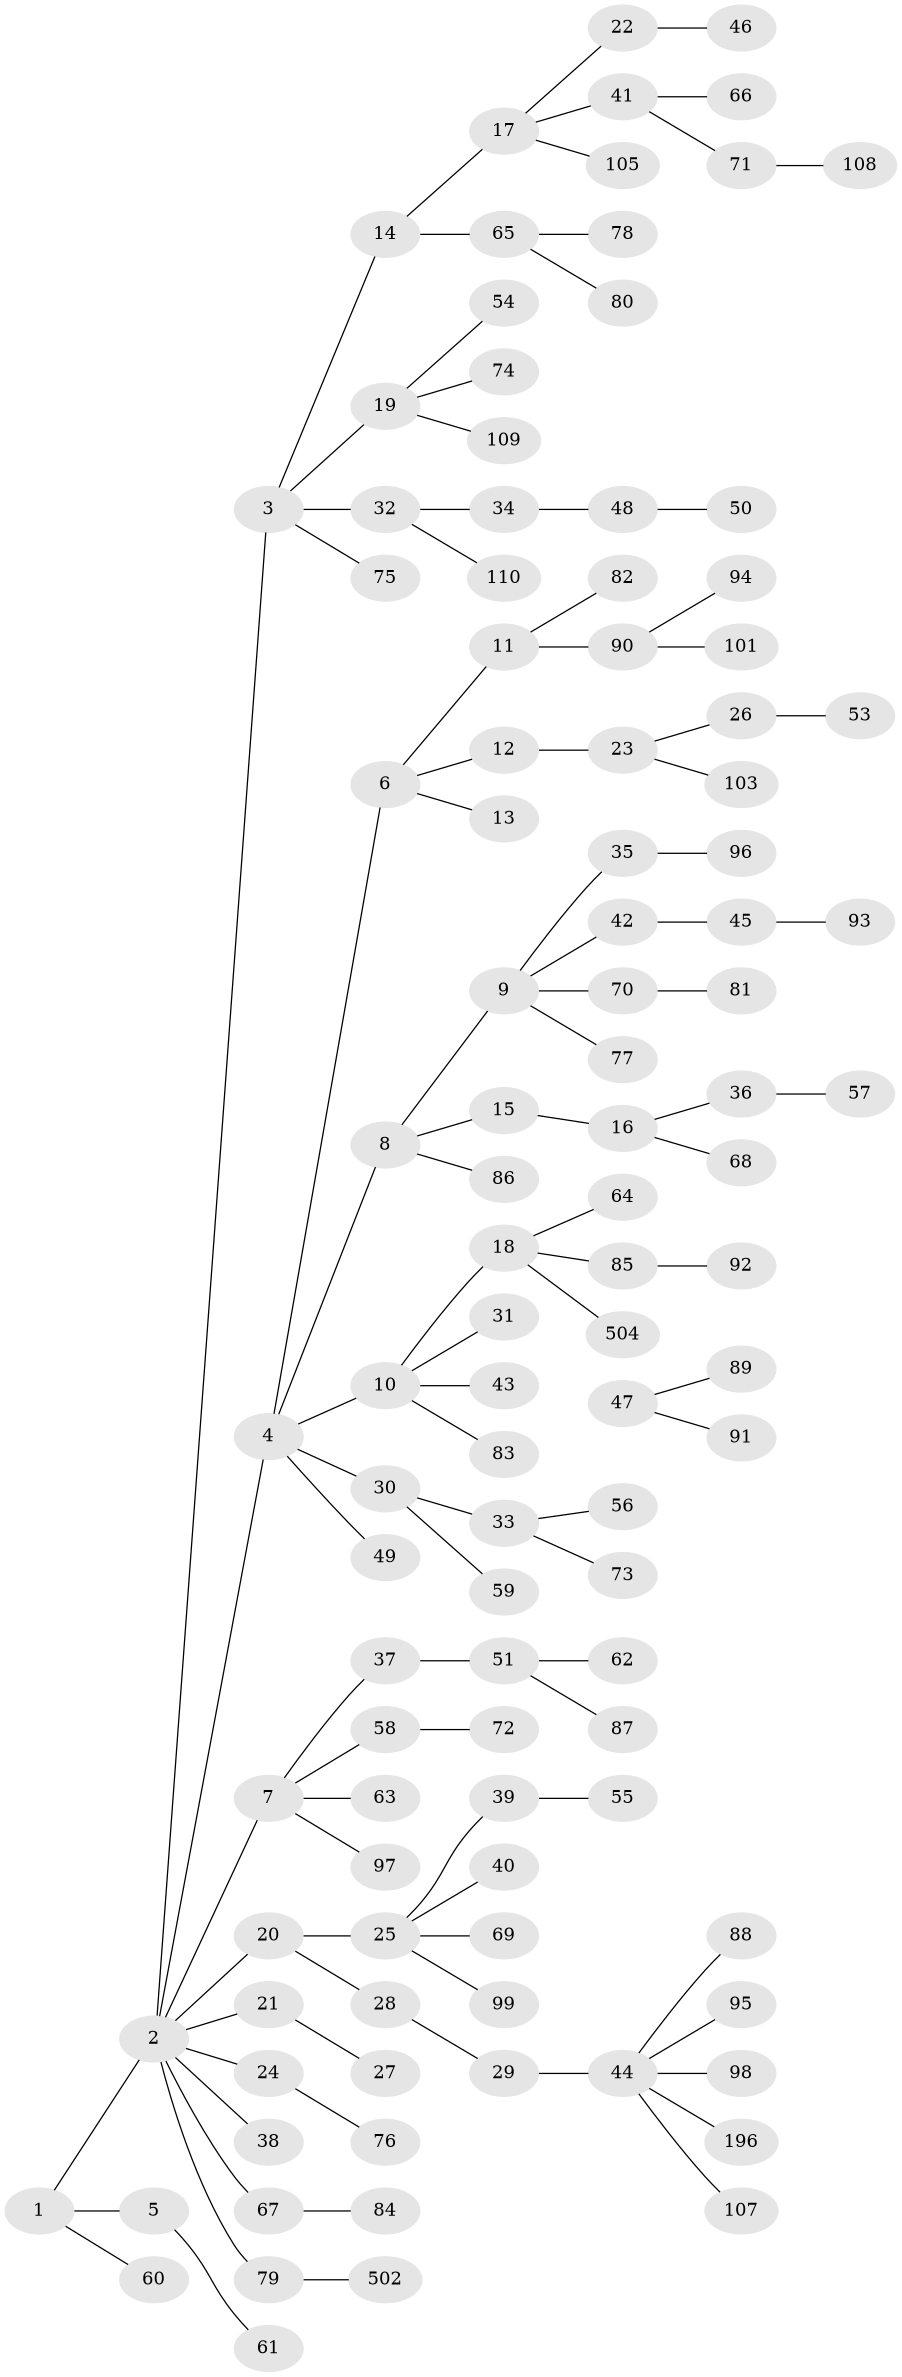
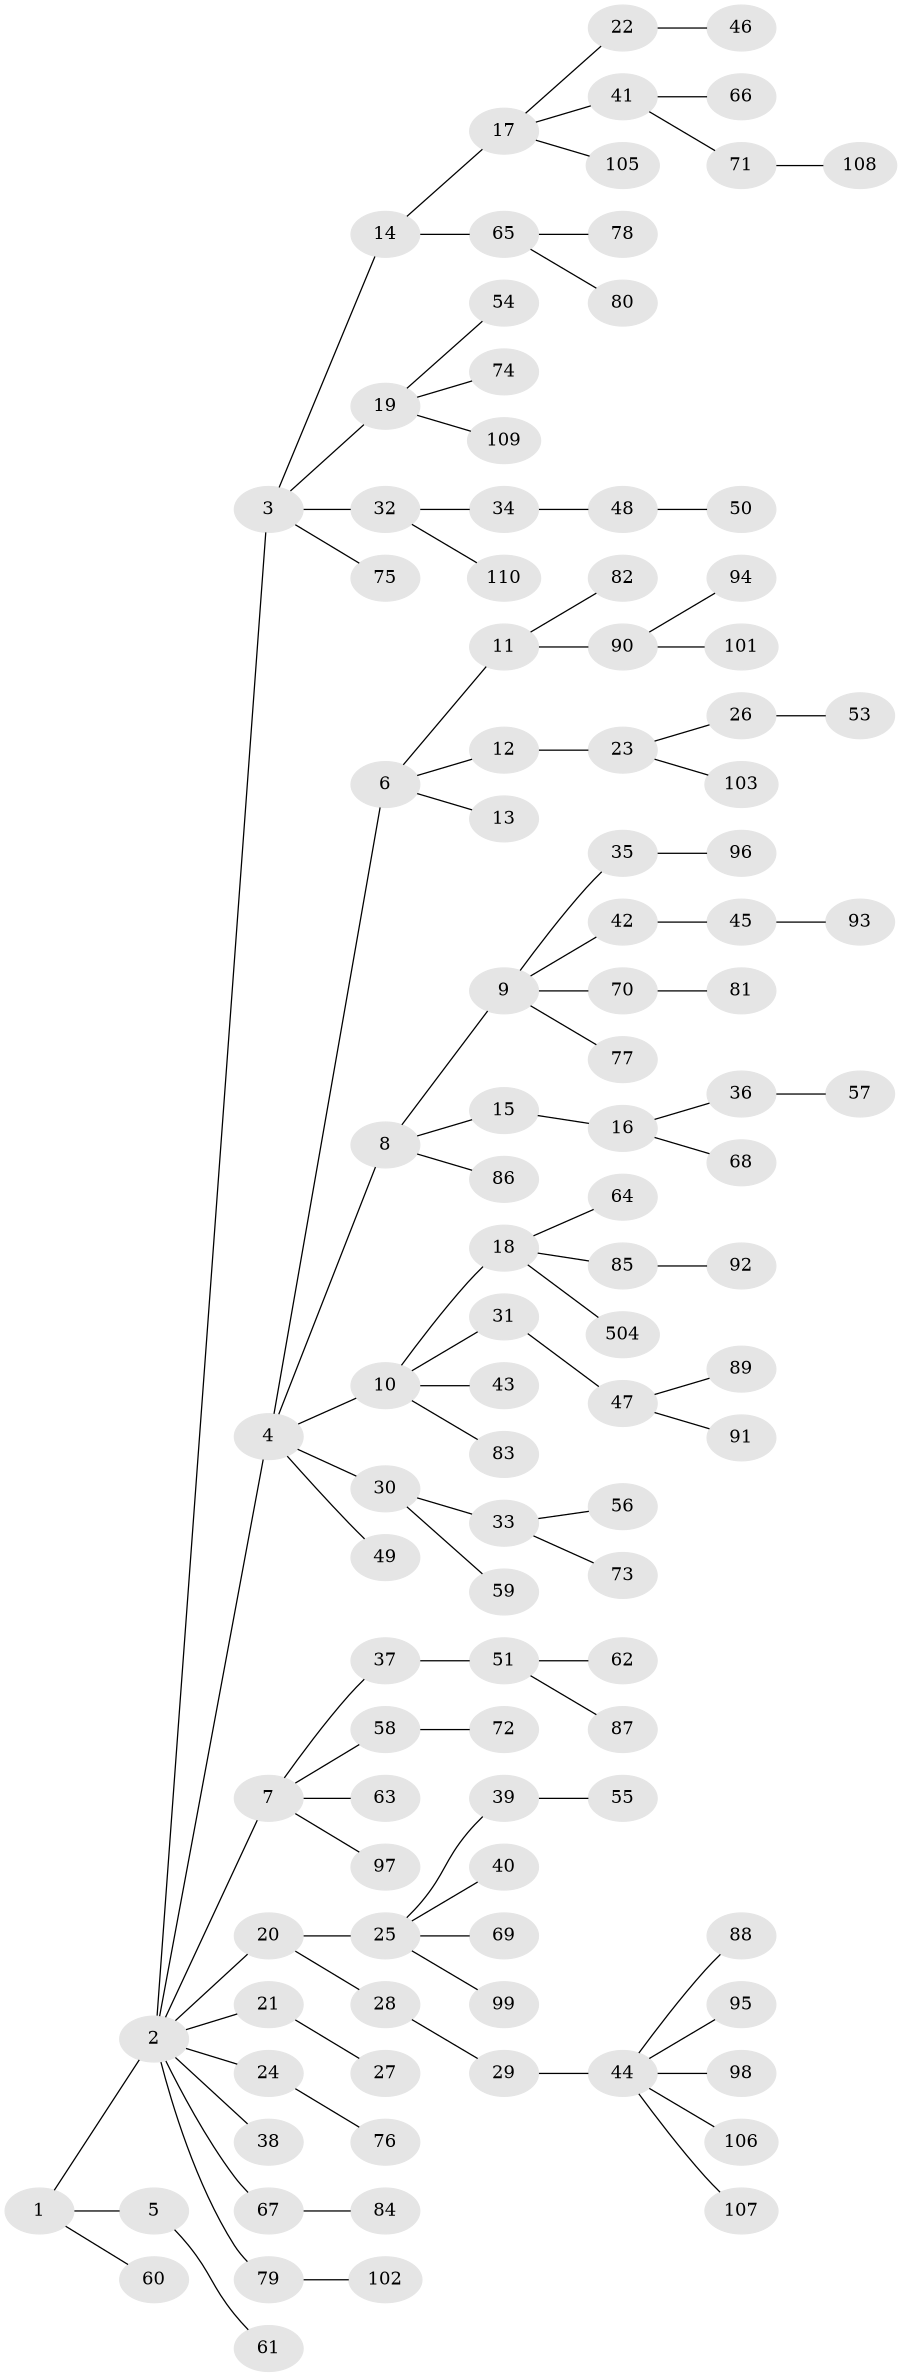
none -> (563, 1360)
(741, 2142) -> (741, 2142)
(385, 2280) -> (385, 2280)
